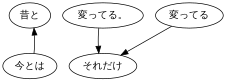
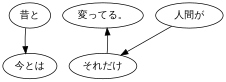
(189, 15) -> (189, 15)
(98, 37) -> (108, 44)
(35, 44) -> (25, 37)
